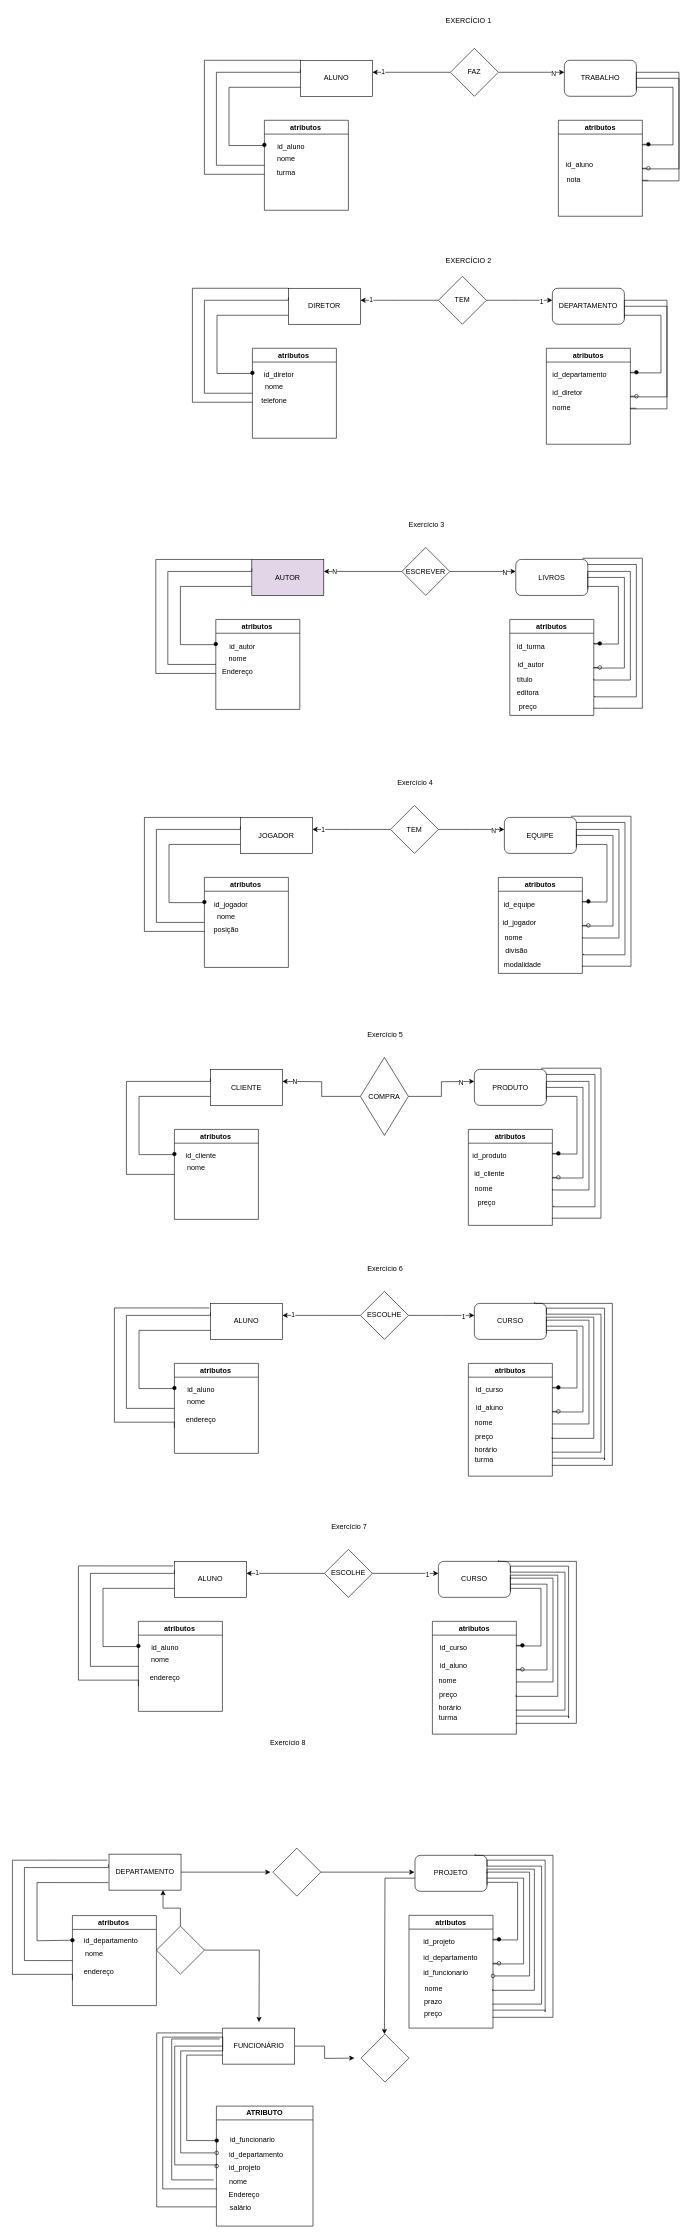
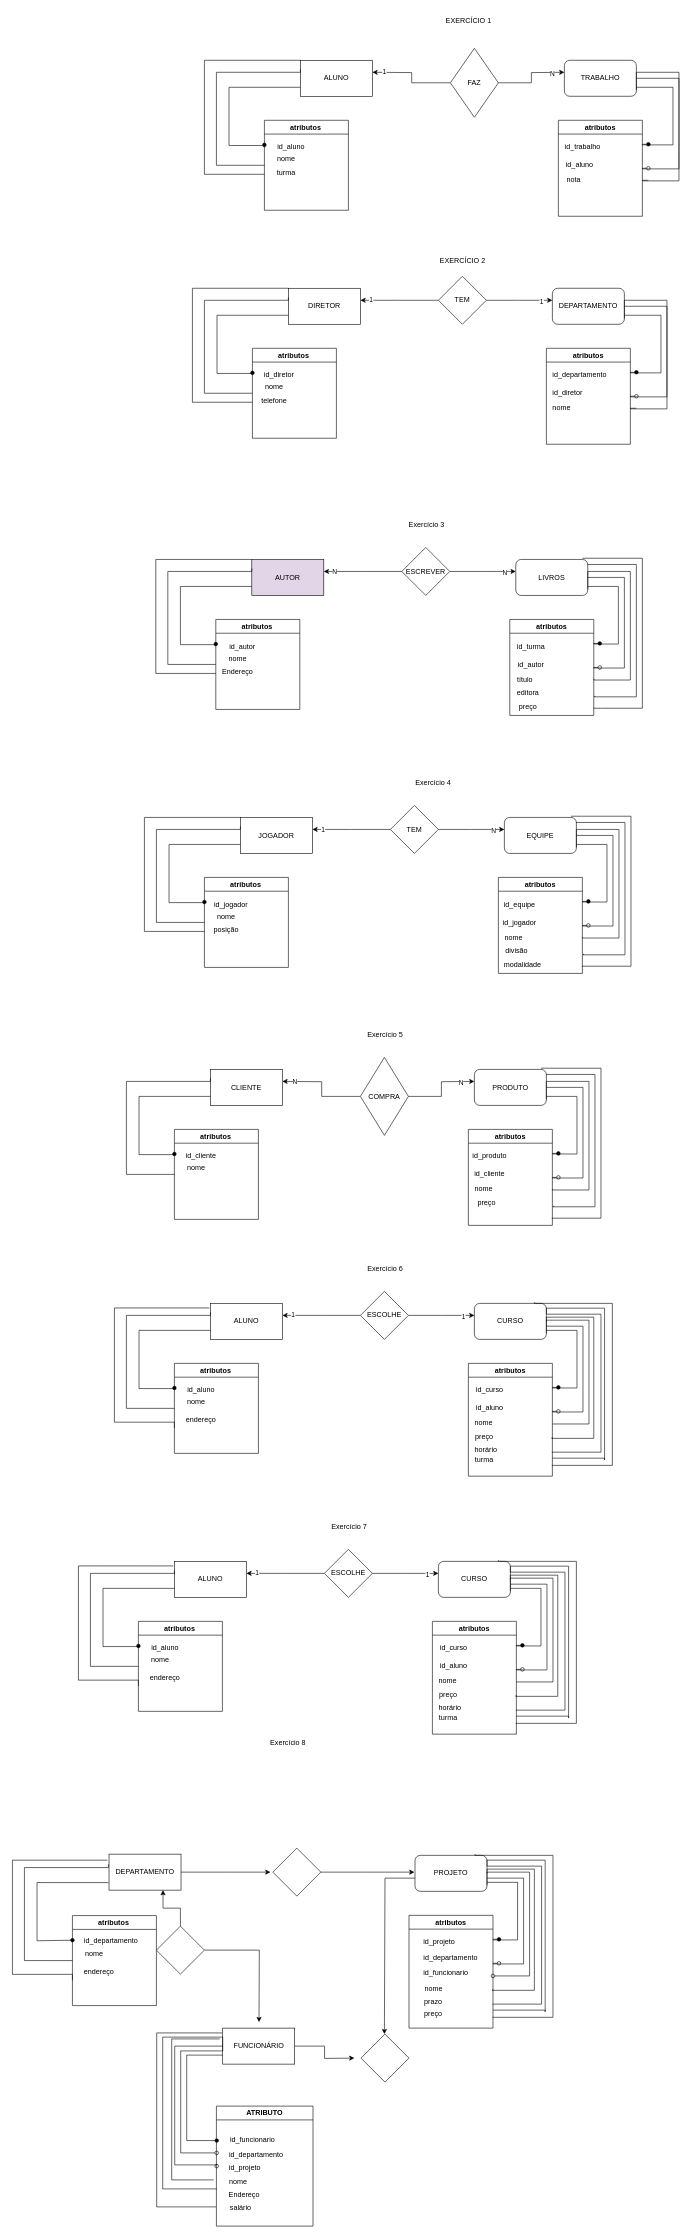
(474, 72) -> (474, 83)
none -> (582, 147)
(468, 261) -> (462, 261)
(415, 783) -> (433, 783)
